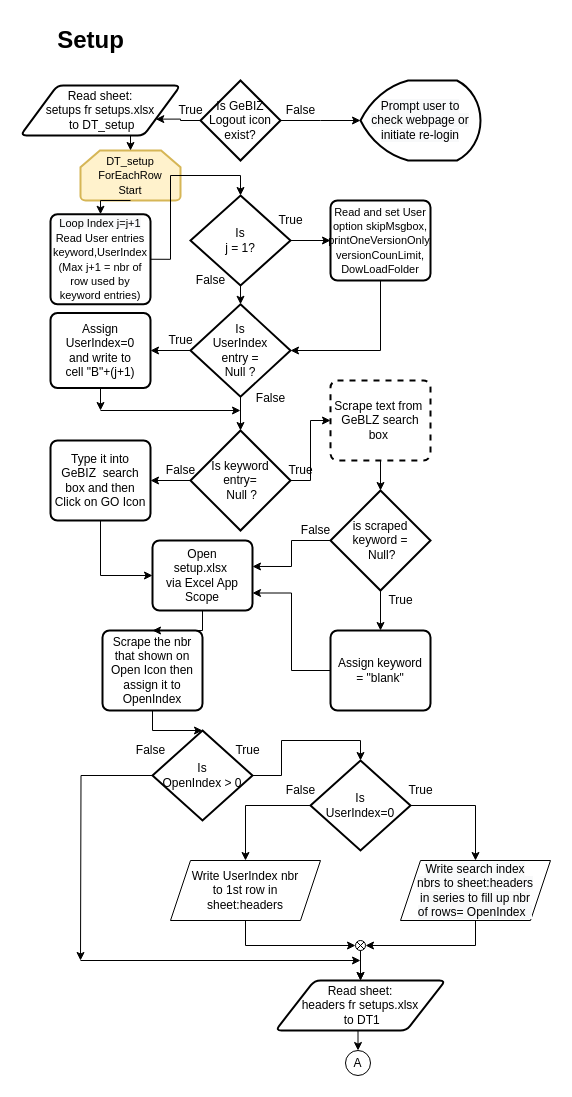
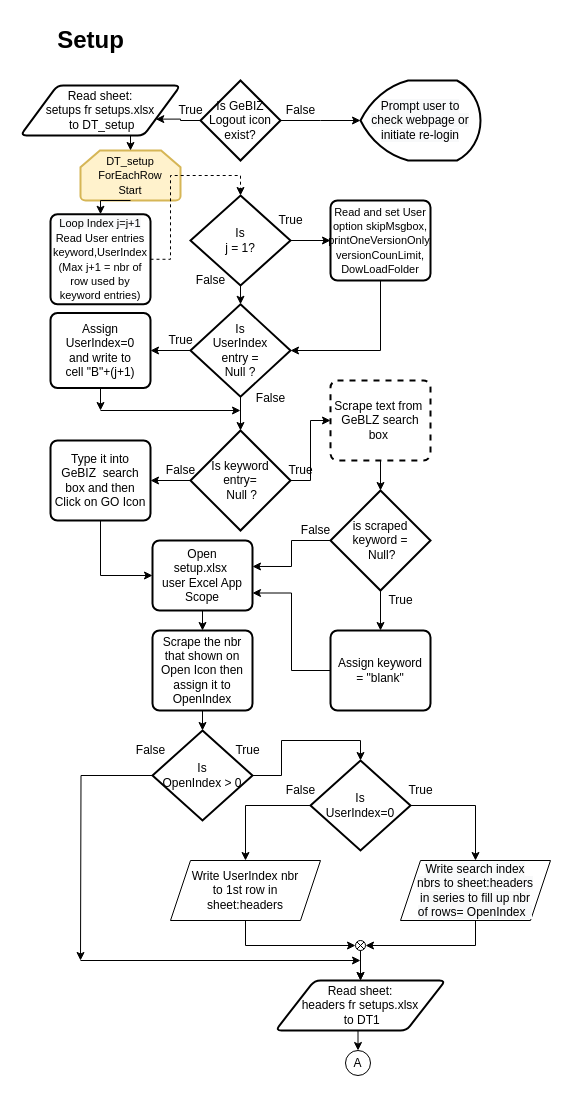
(171, 186) -> (171, 186)
(203, 576) -> (203, 576)
(153, 671) -> (203, 671)
